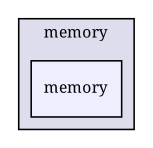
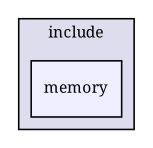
(76, 34) -> (76, 34)
